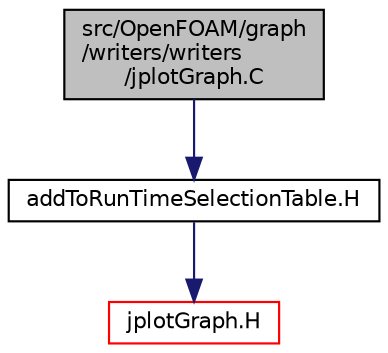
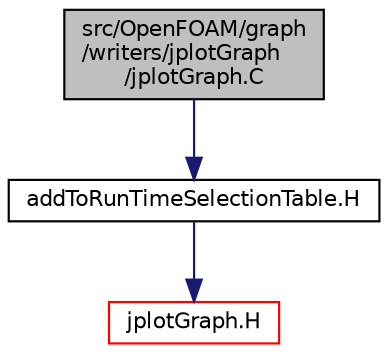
(194, 55) -> (194, 55)
